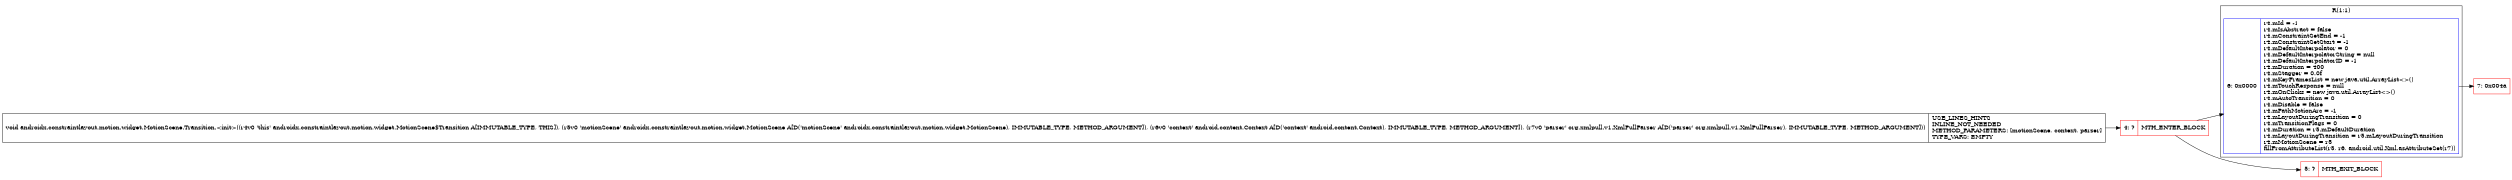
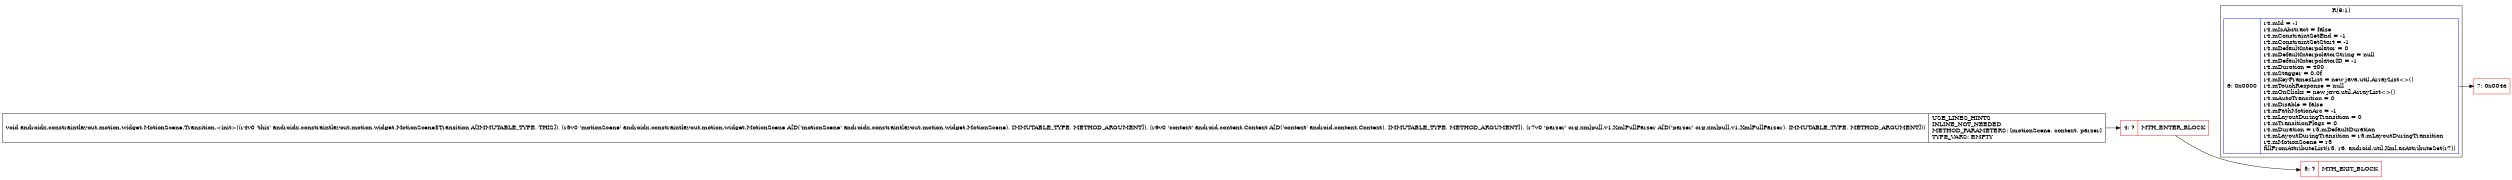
(2341, 11) -> (2341, 11)
(2208, 118) -> none
